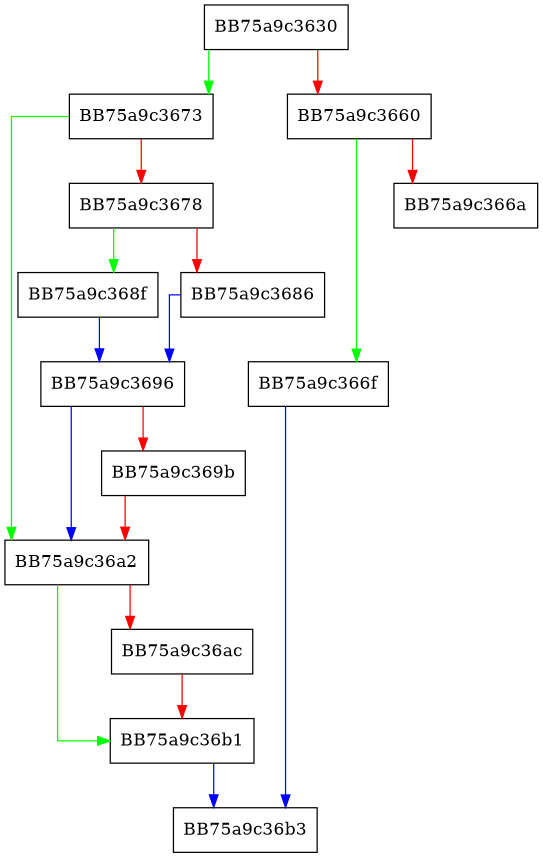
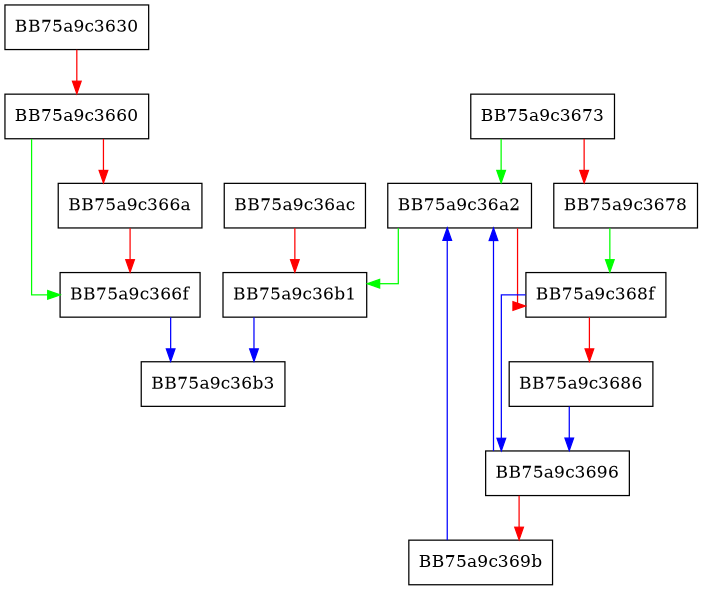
(209, 66) -> none
none -> (130, 244)
(197, 244) -> (589, 333)
(125, 512) -> (447, 390)
(130, 601) -> (518, 268)
